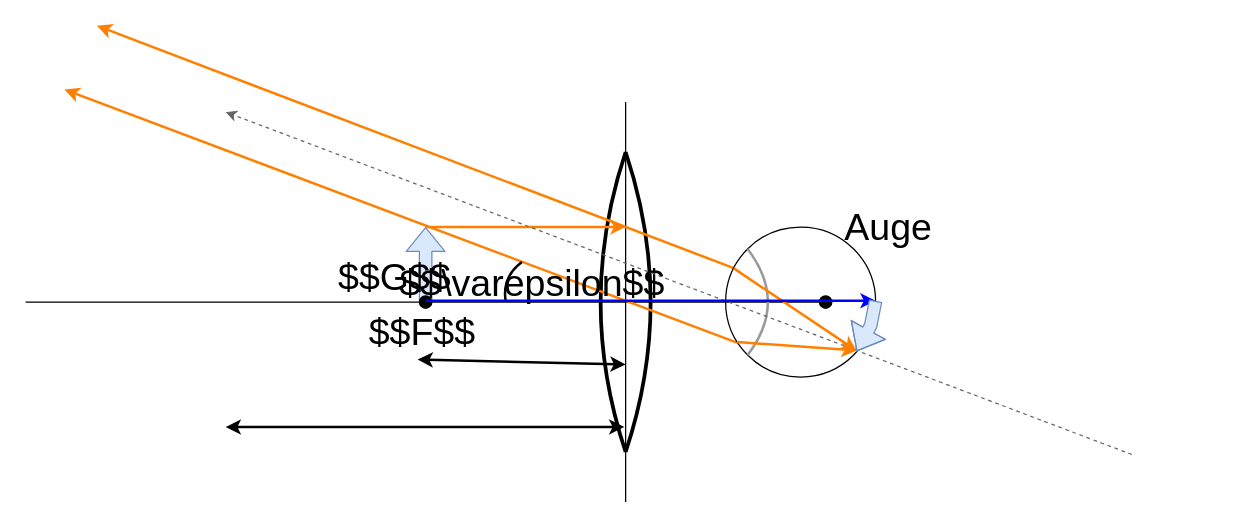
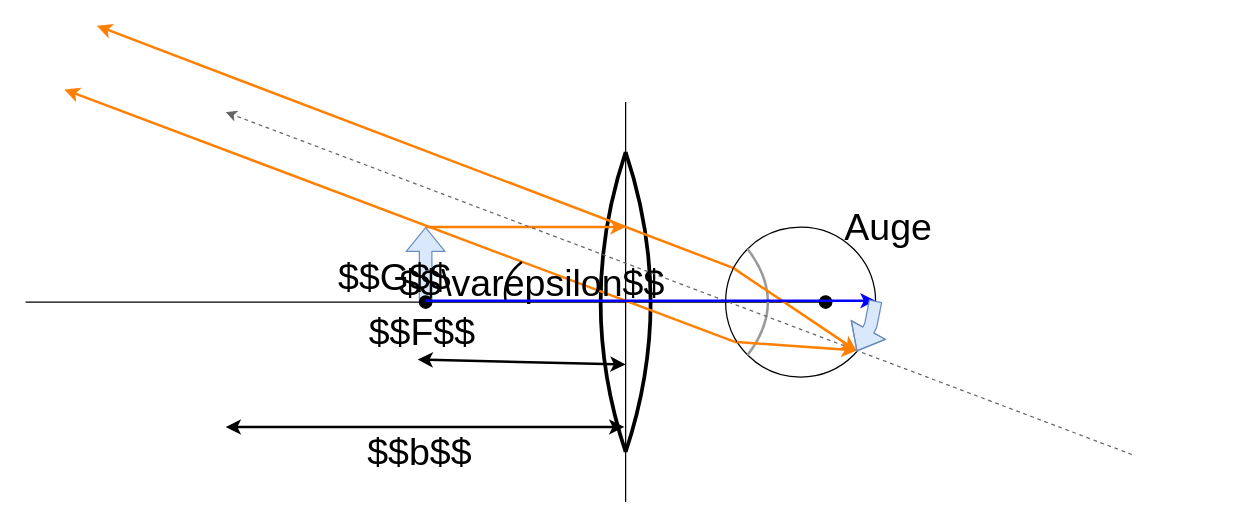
none -> (419, 452)
